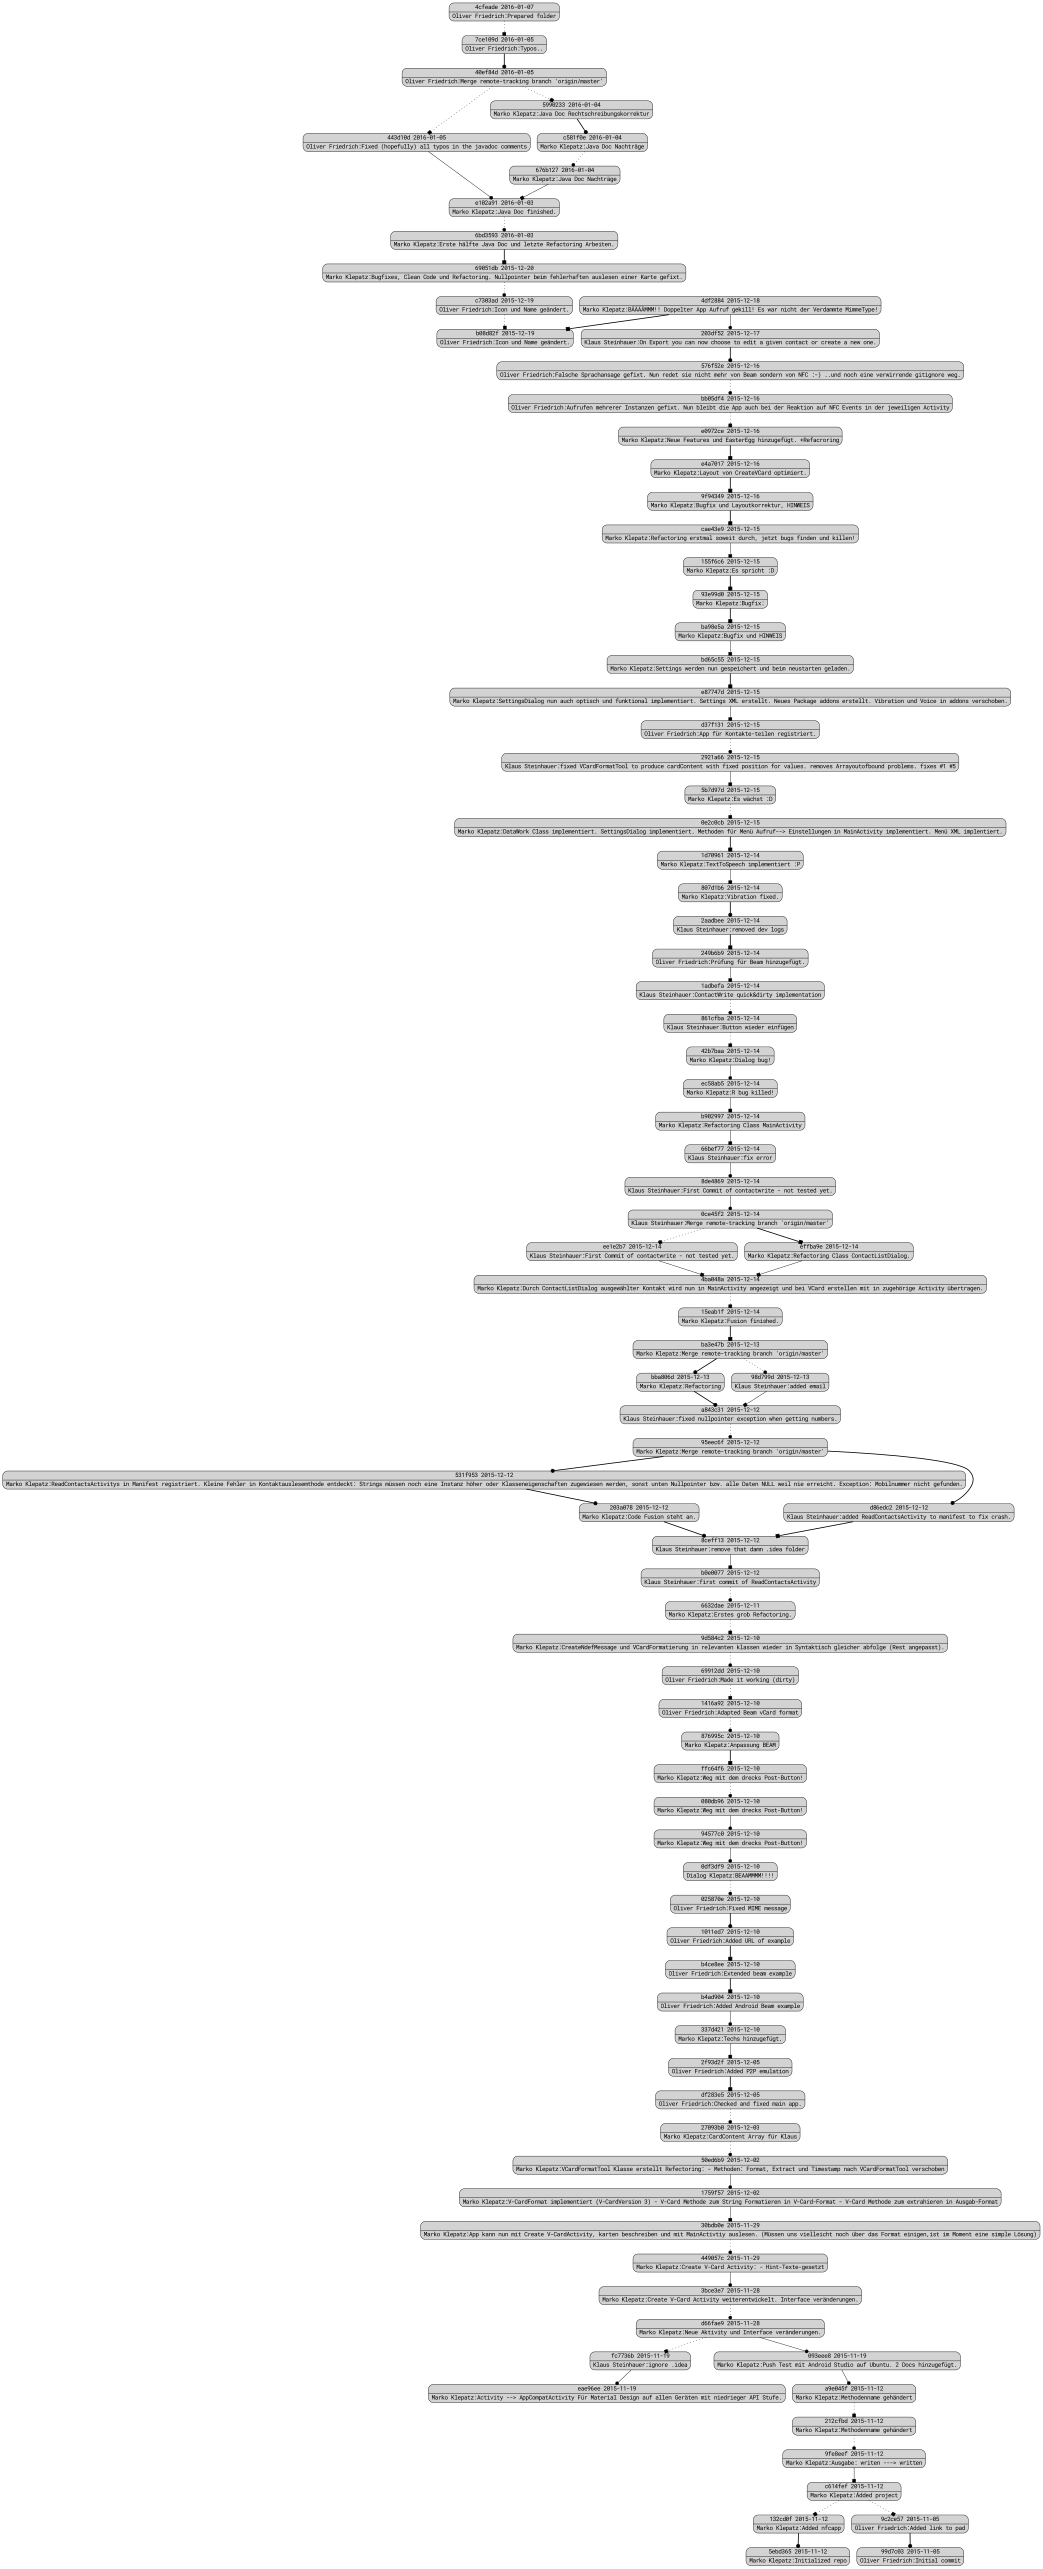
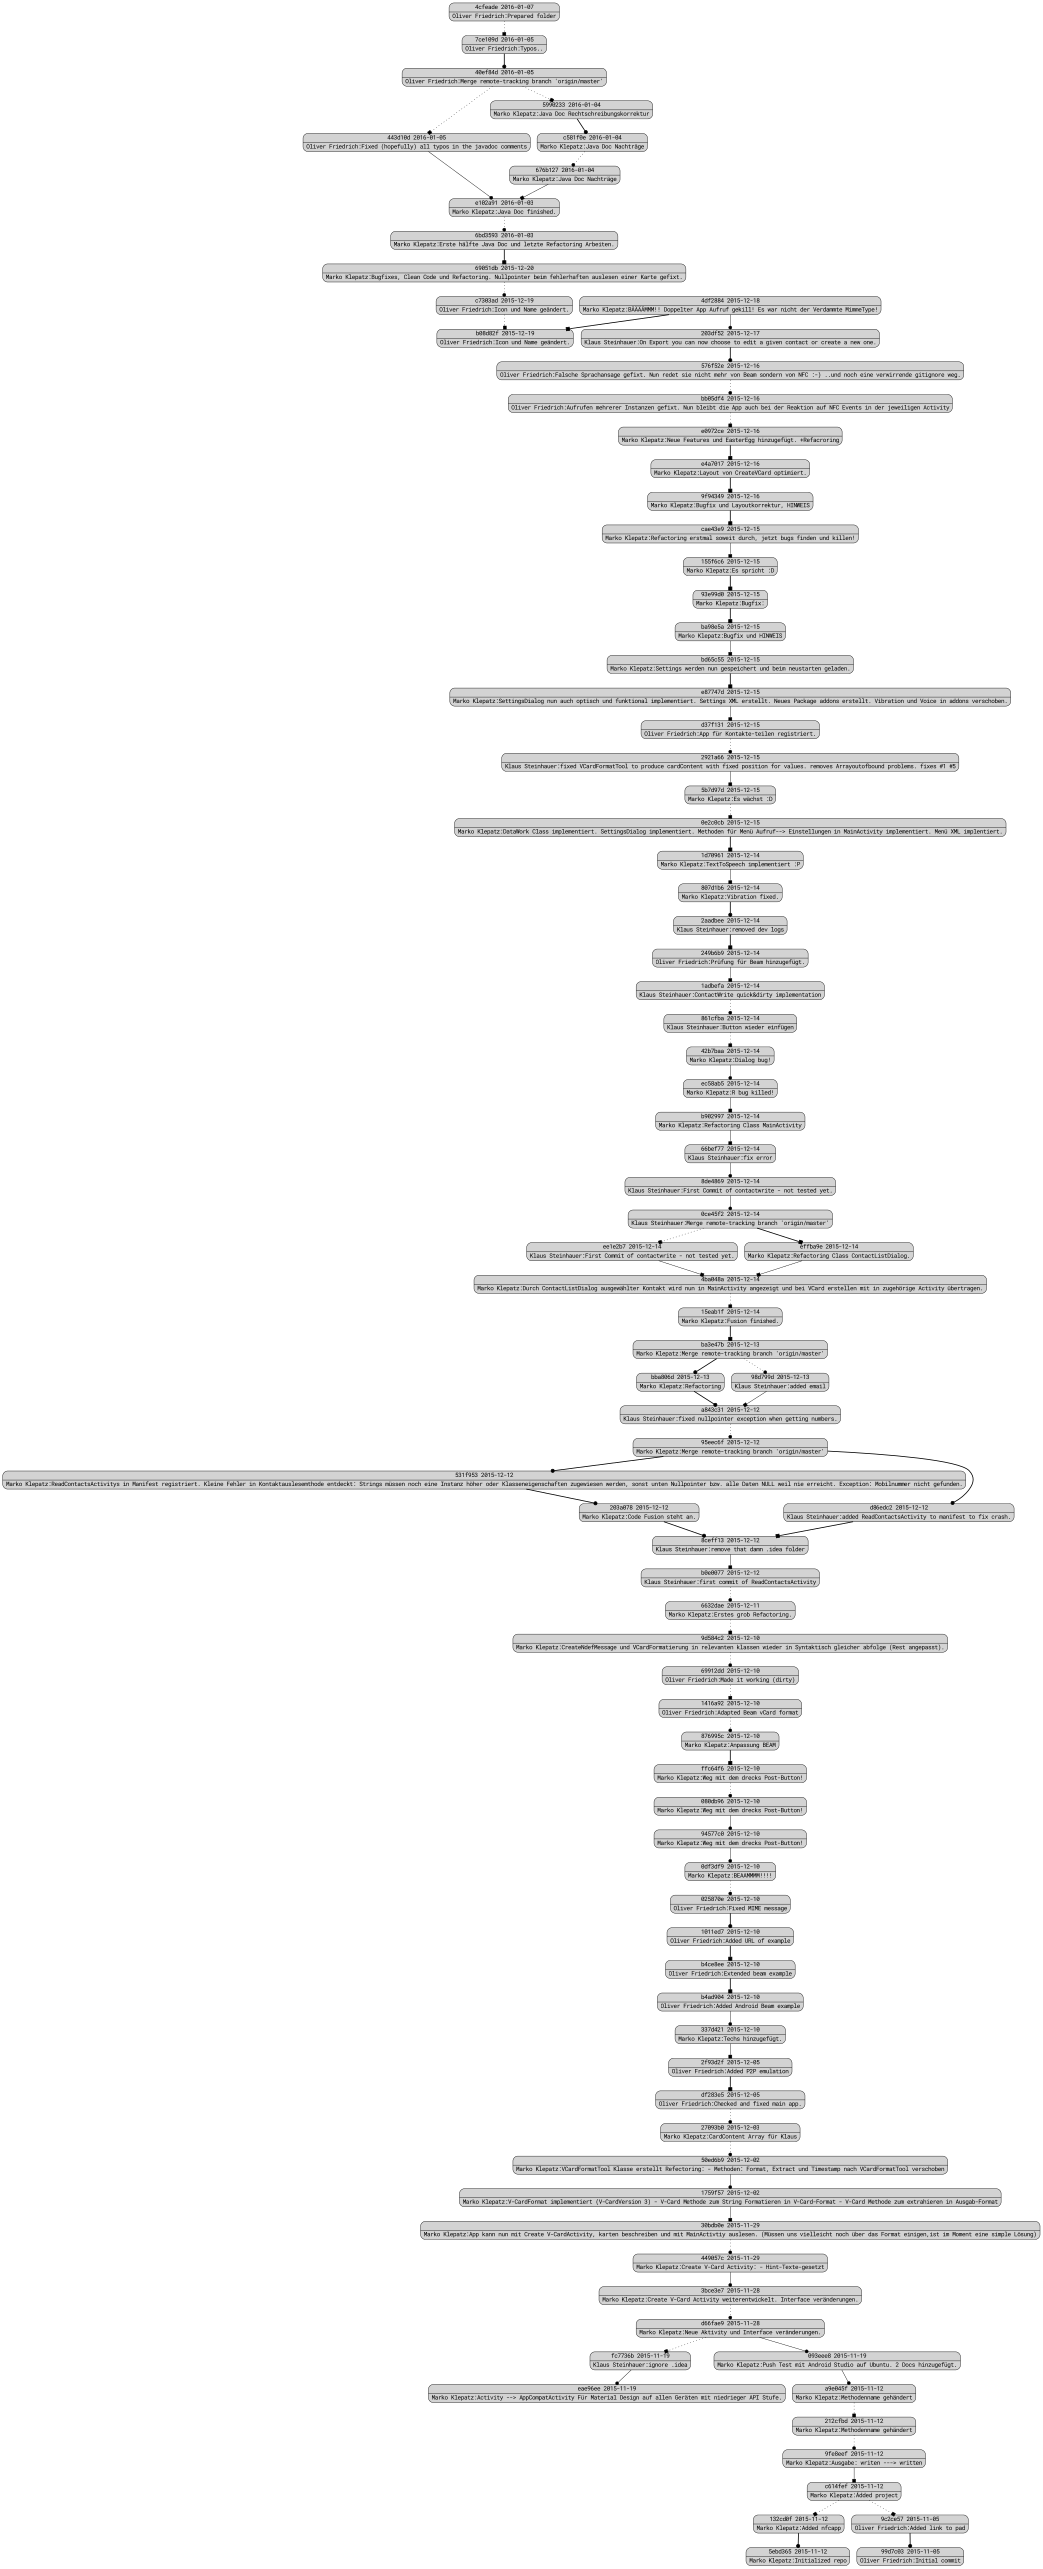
(730, 1876) -> (730, 1876)
